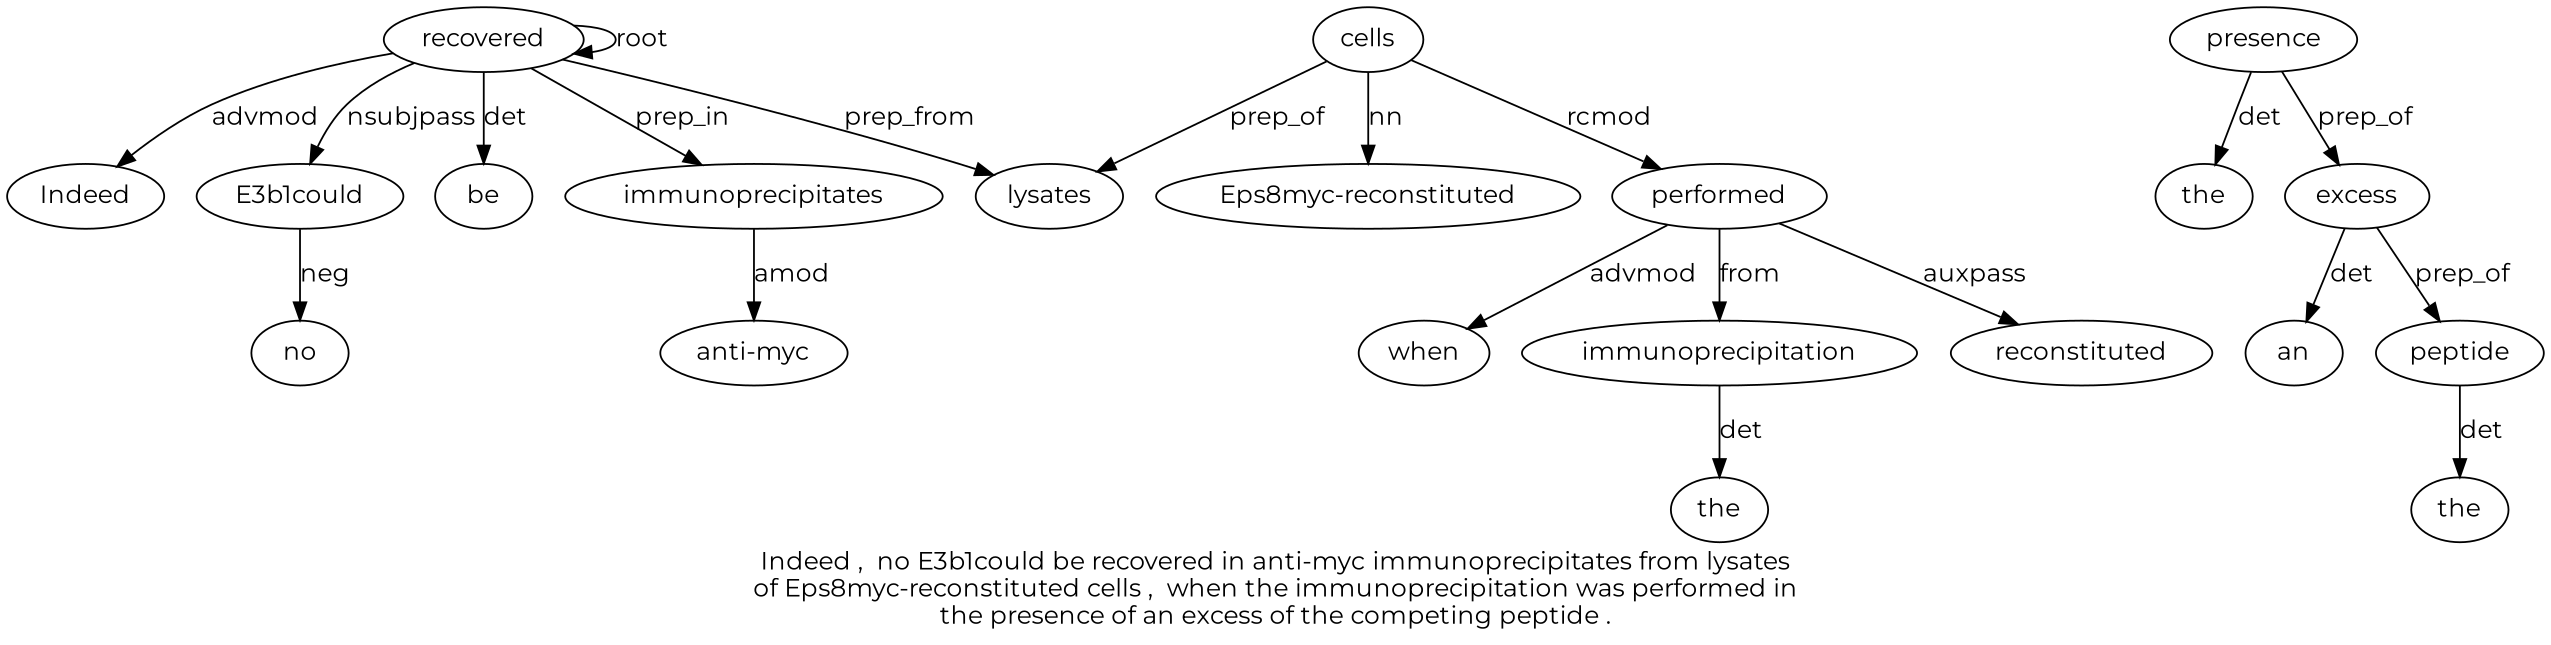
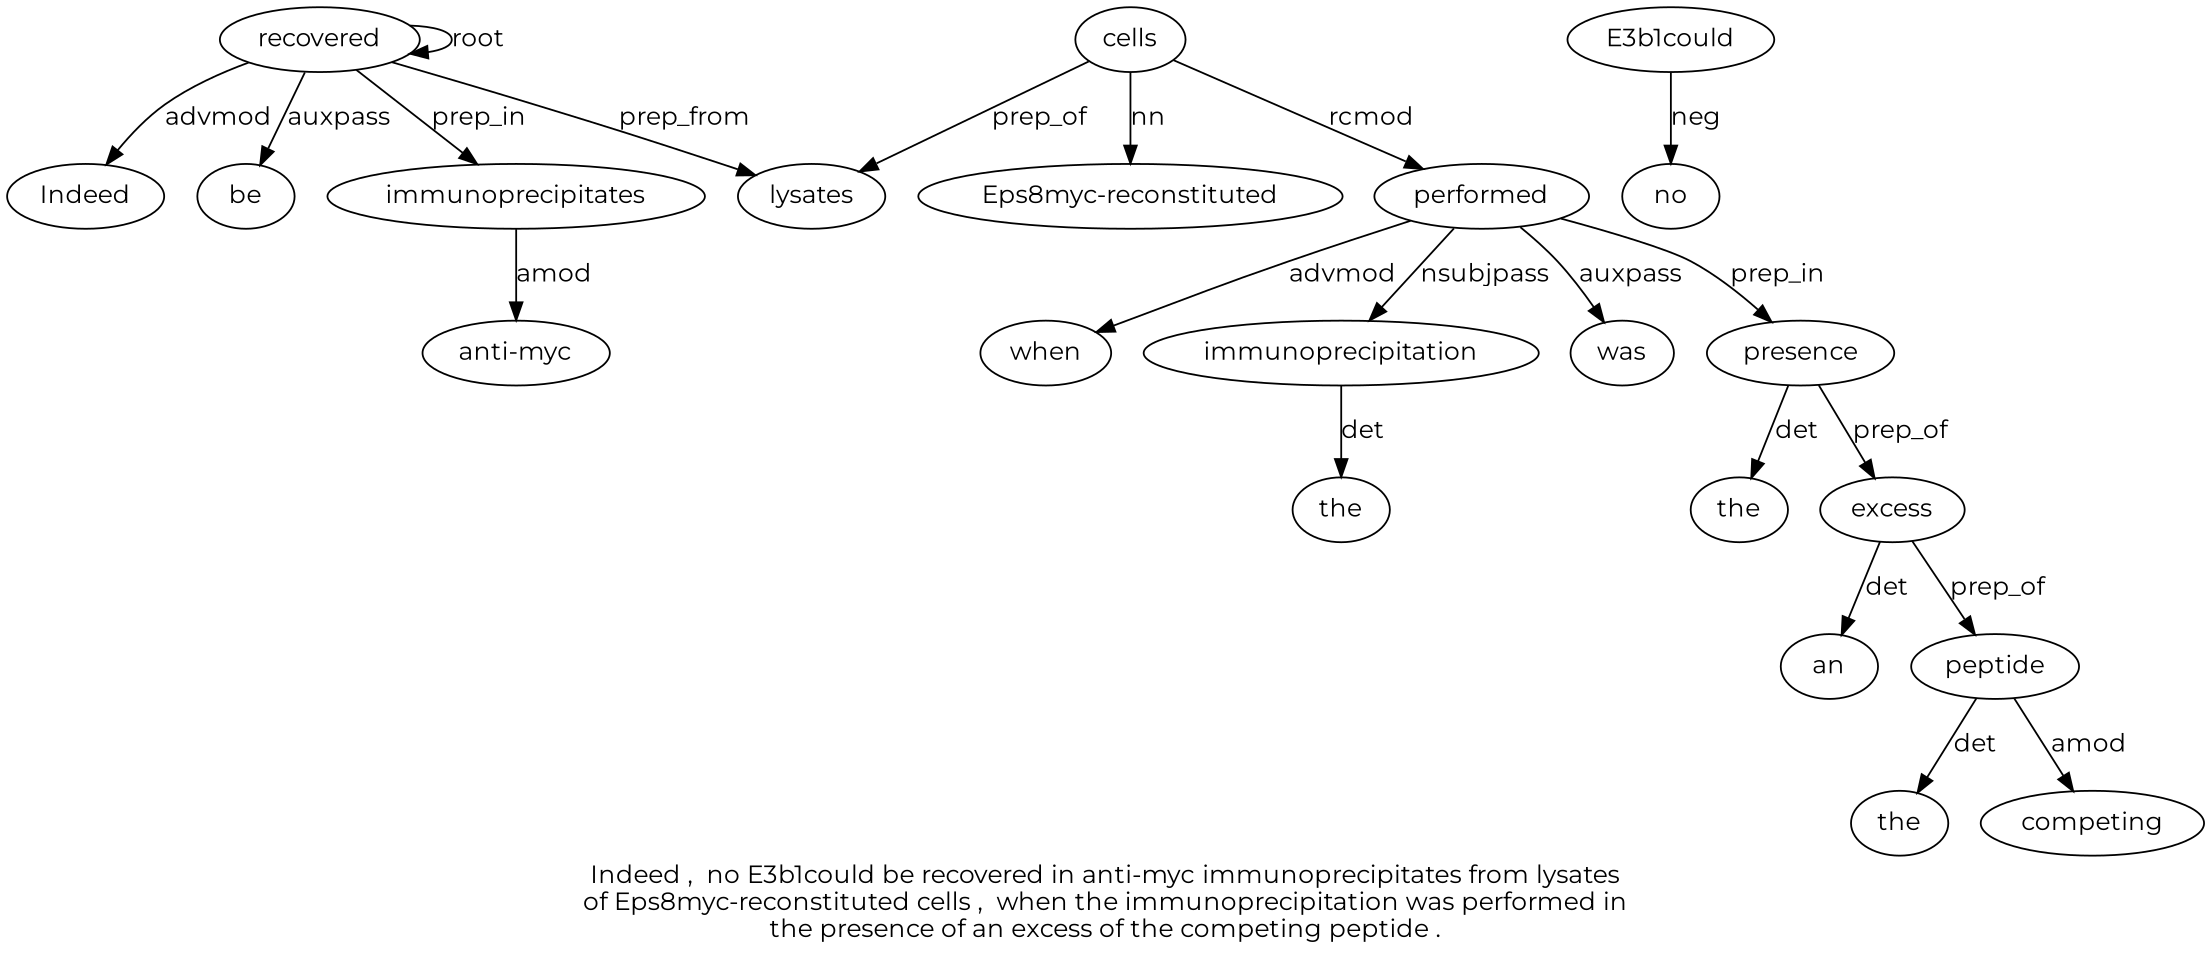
(357, 95) -> none
(506, 118) -> (340, 118)
none -> (1666, 251)
(1750, 275) -> (1485, 275)
(2082, 353) -> (1622, 353)
none -> (2092, 823)
